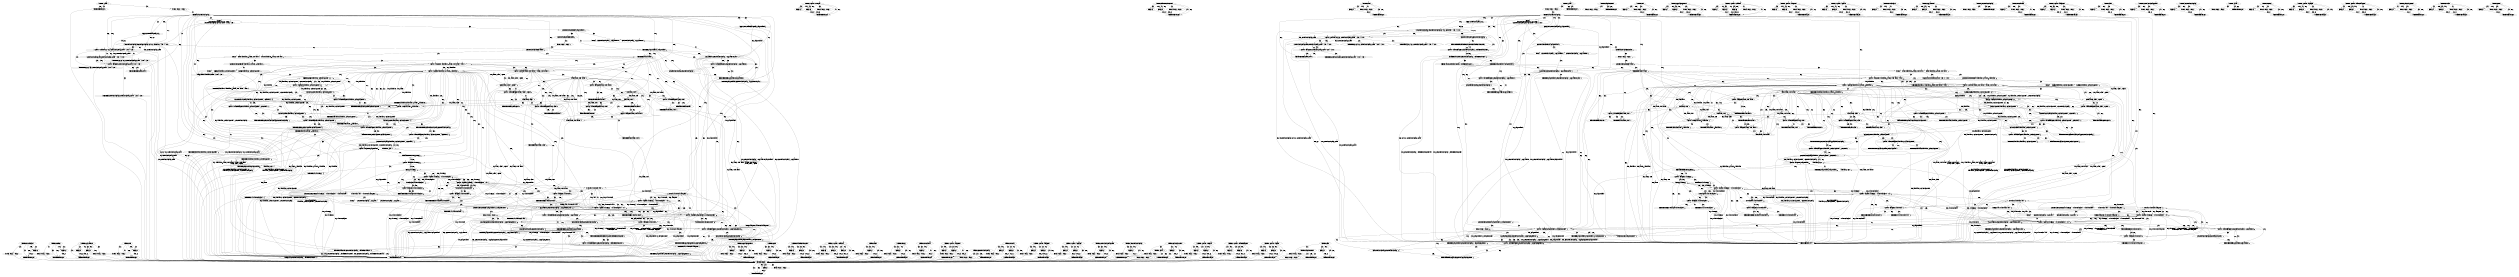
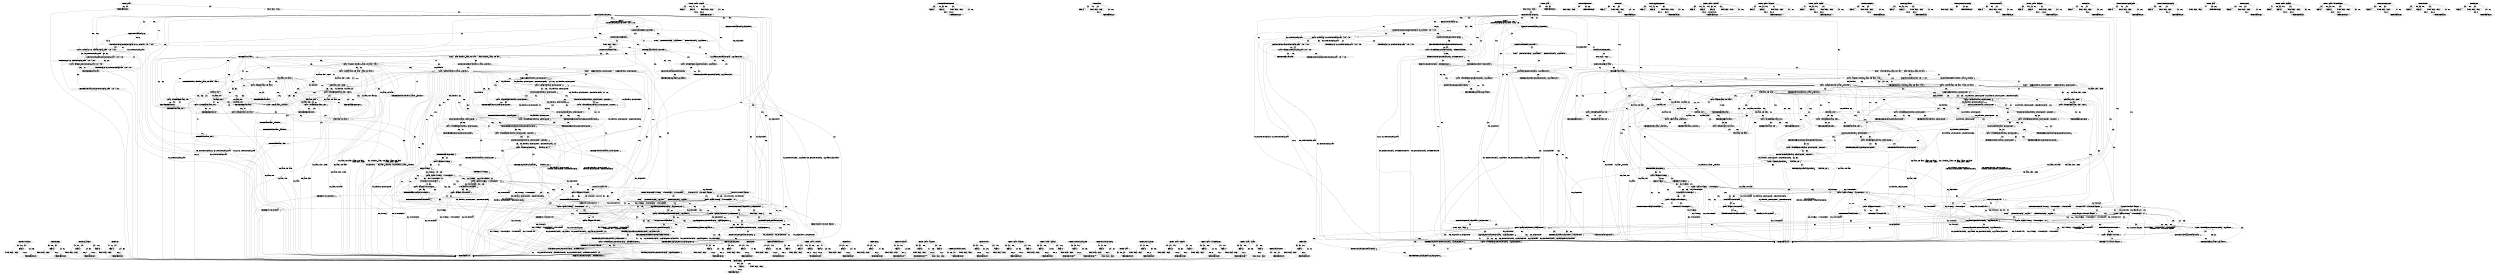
(210, 75) -> none
